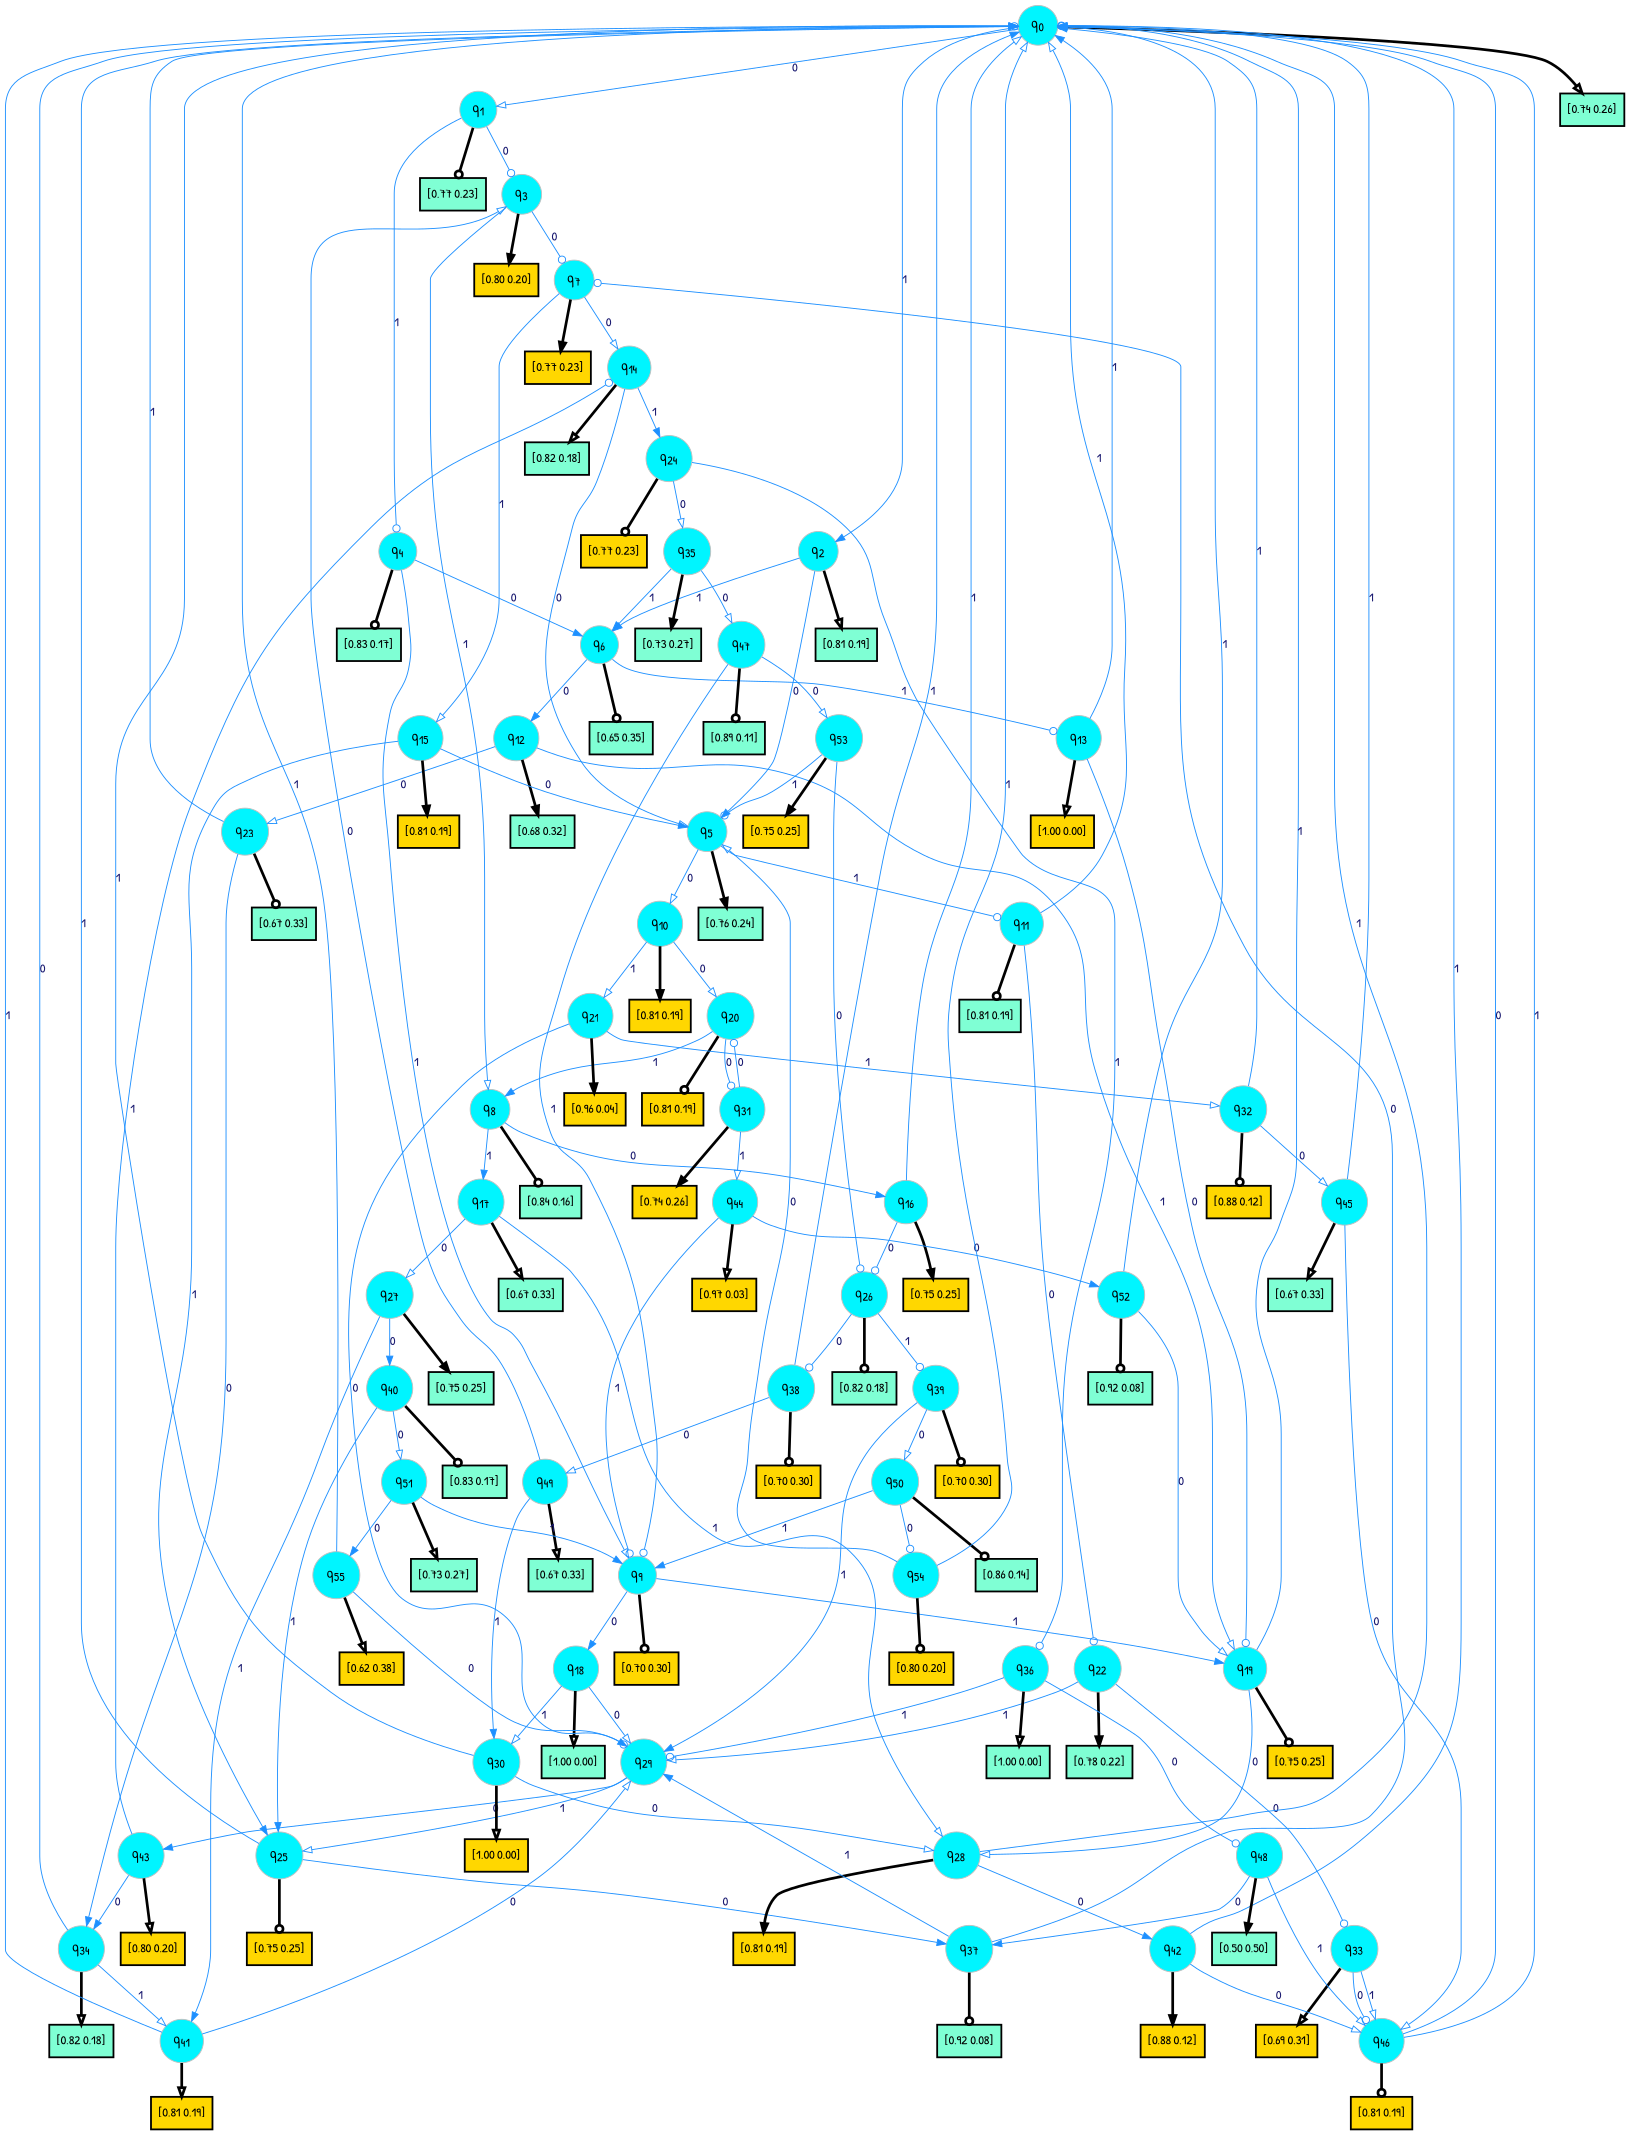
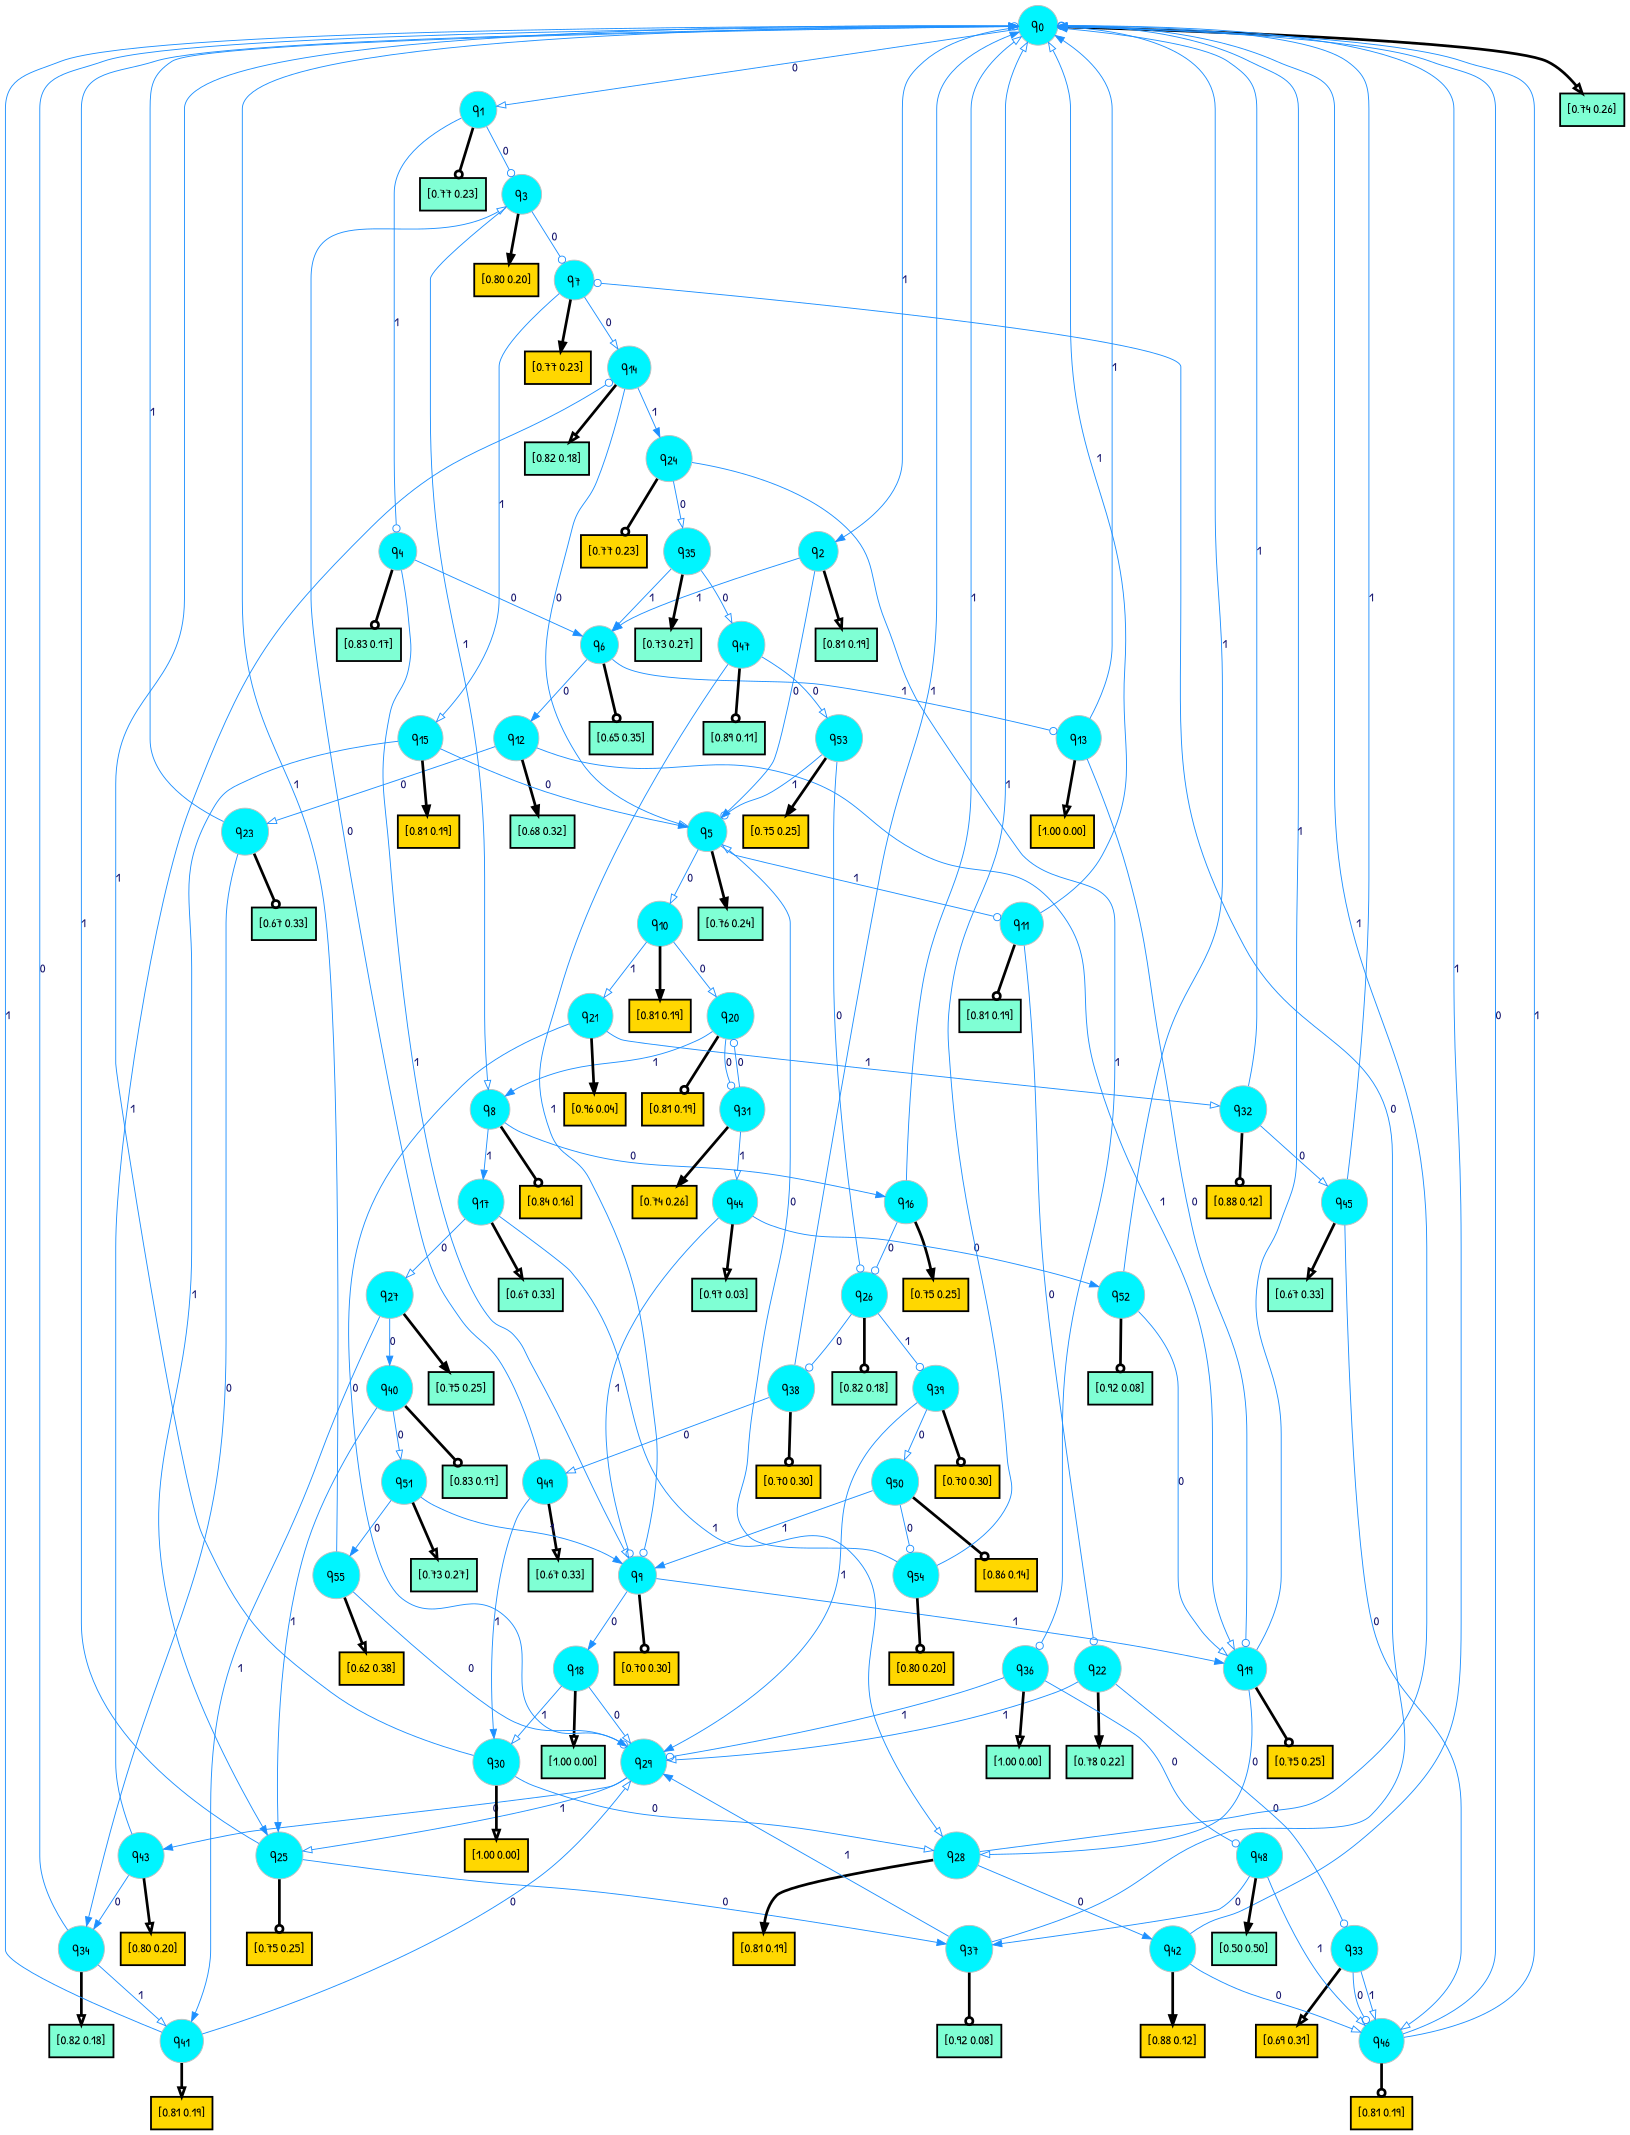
(551, 1202) -> (551, 1202)
(724, 1295) -> (724, 1295)
(1006, 1575) -> (1006, 1575)
